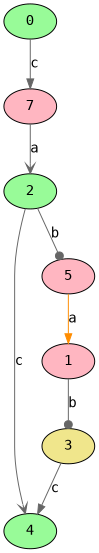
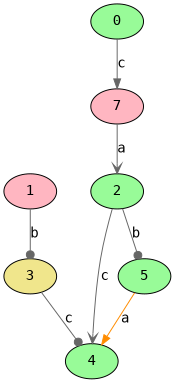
(68, 276) -> (145, 276)
(68, 314) -> (121, 315)
(51, 484) -> (59, 316)
